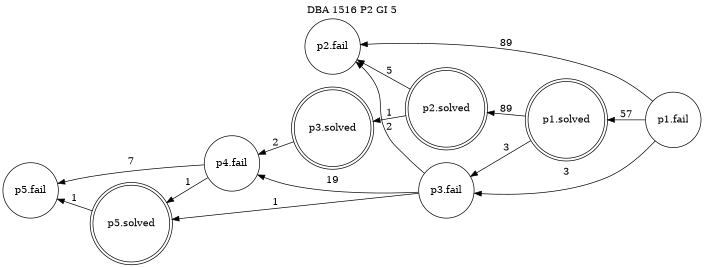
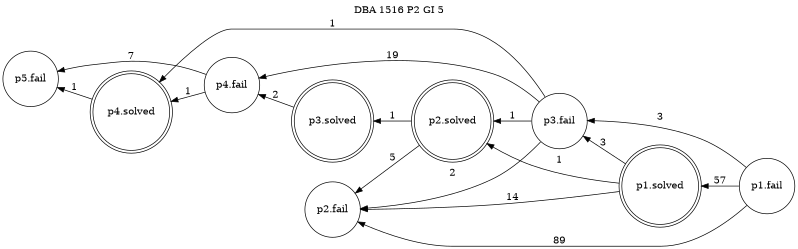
(506, 109) -> (560, 160)
none -> (516, 121)
none -> (494, 205)
(131, 224) -> (131, 112)
